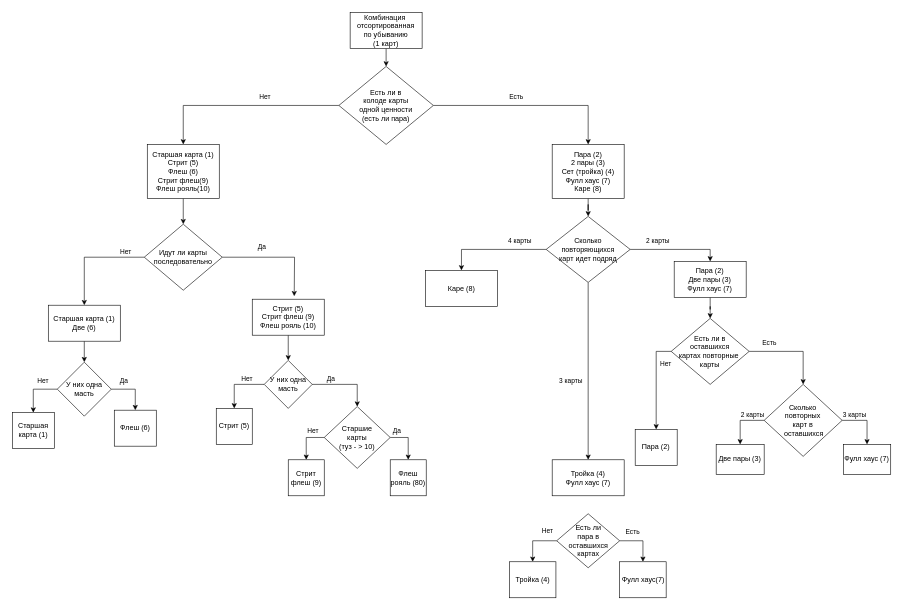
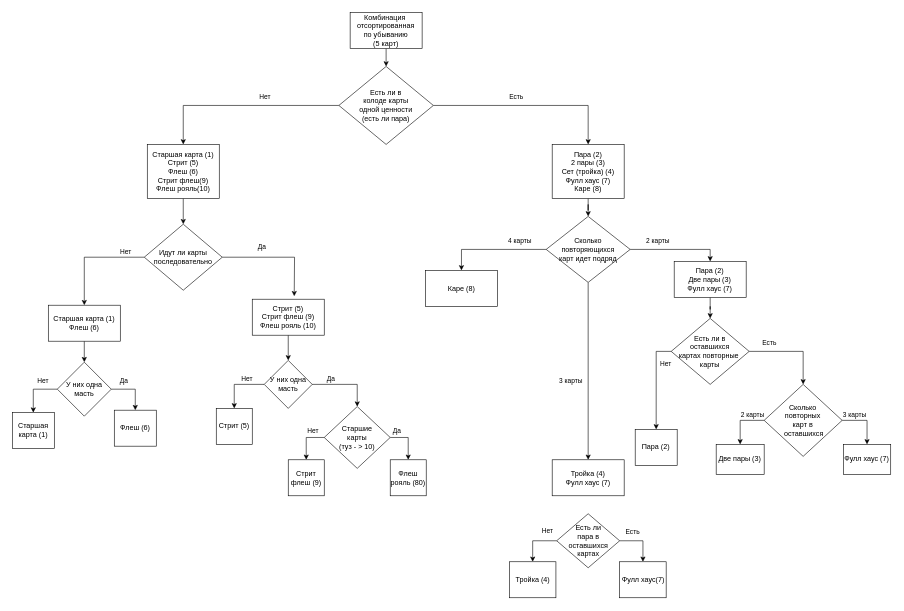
(386, 30) -> (386, 30)
(84, 323) -> (84, 323)
